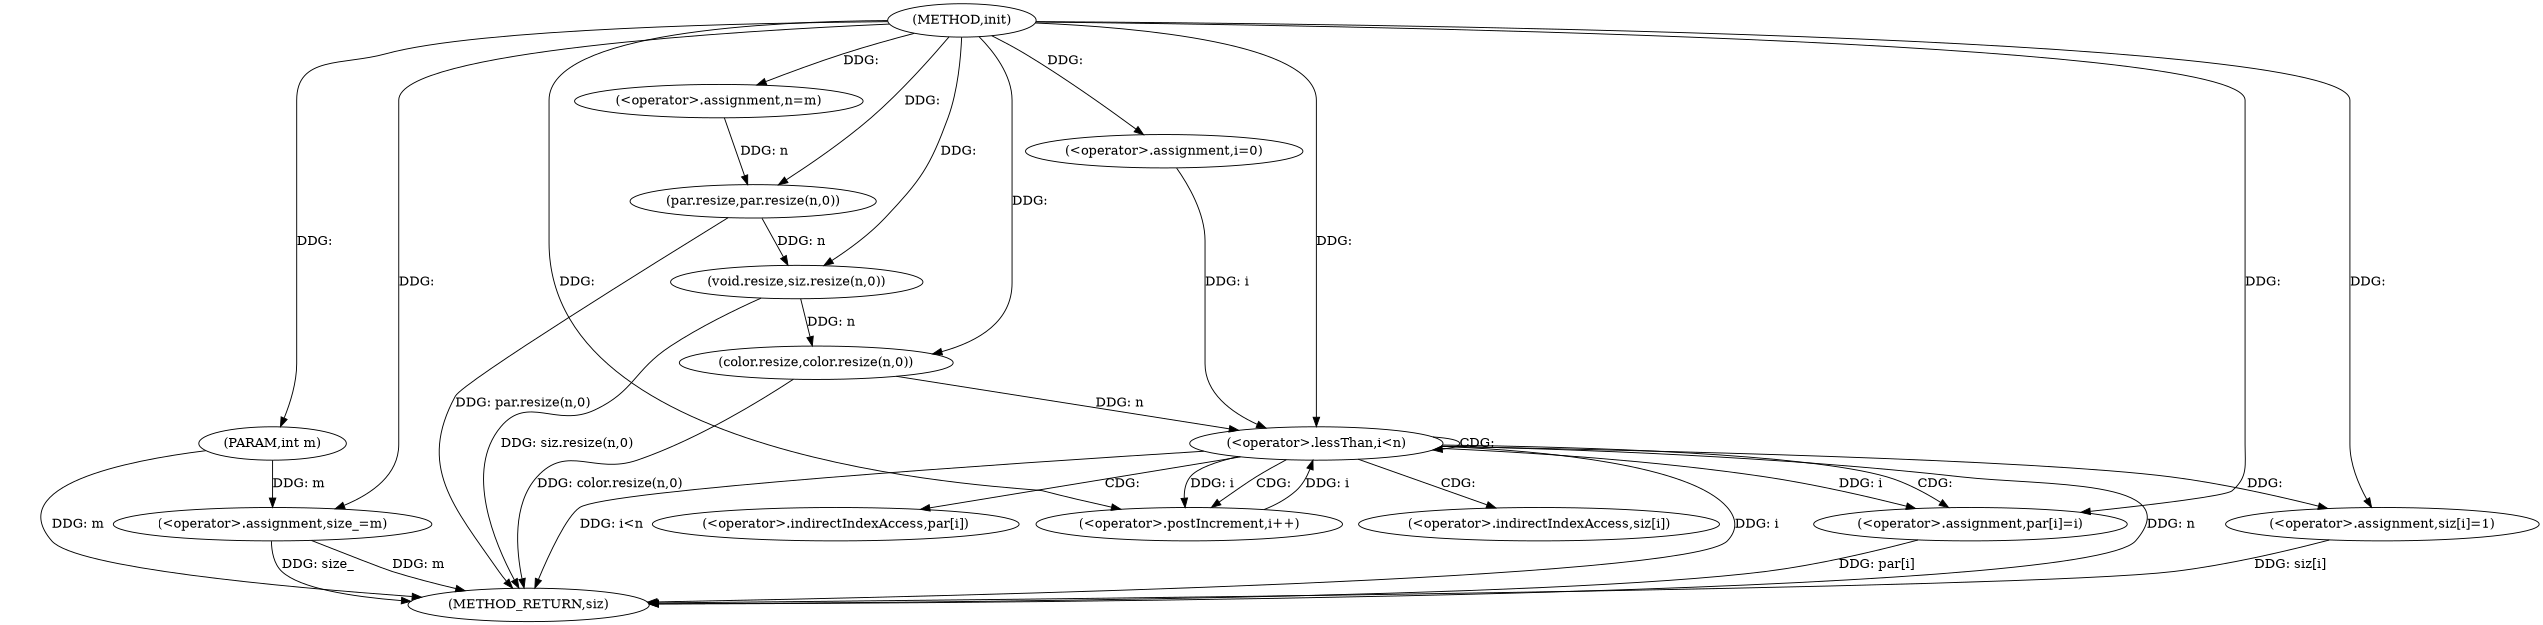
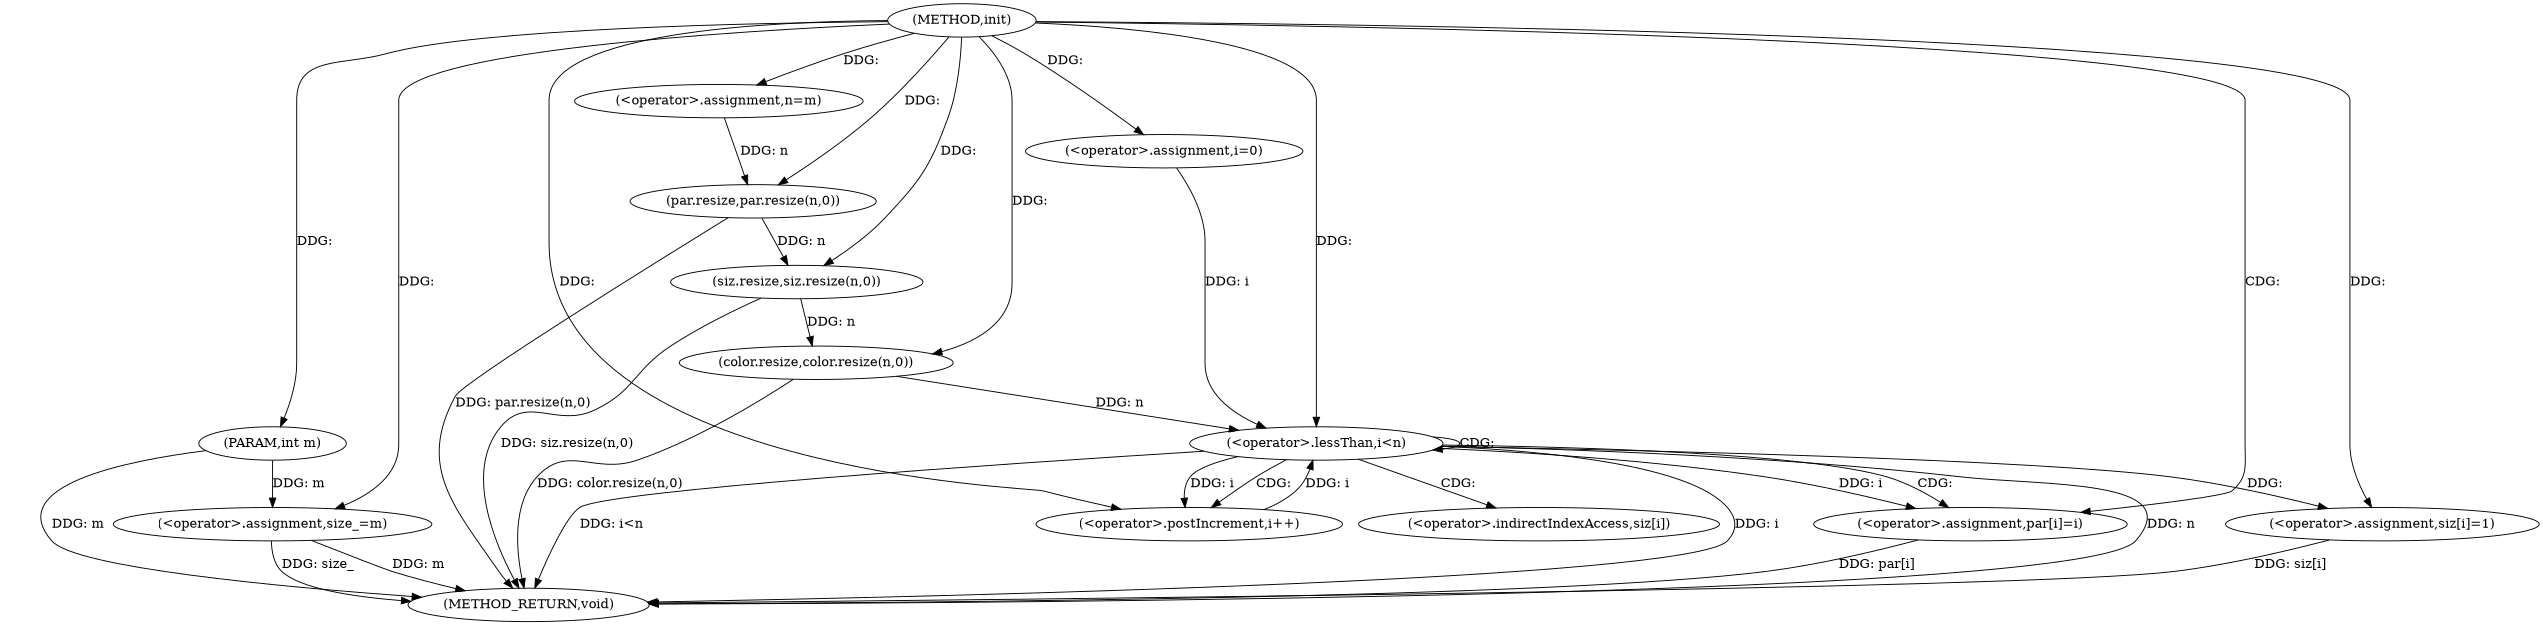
(797, 282) -> (797, 282)
(2265, 282) -> (2265, 282)
(836, 524) -> none
(529, 605) -> (529, 605)
